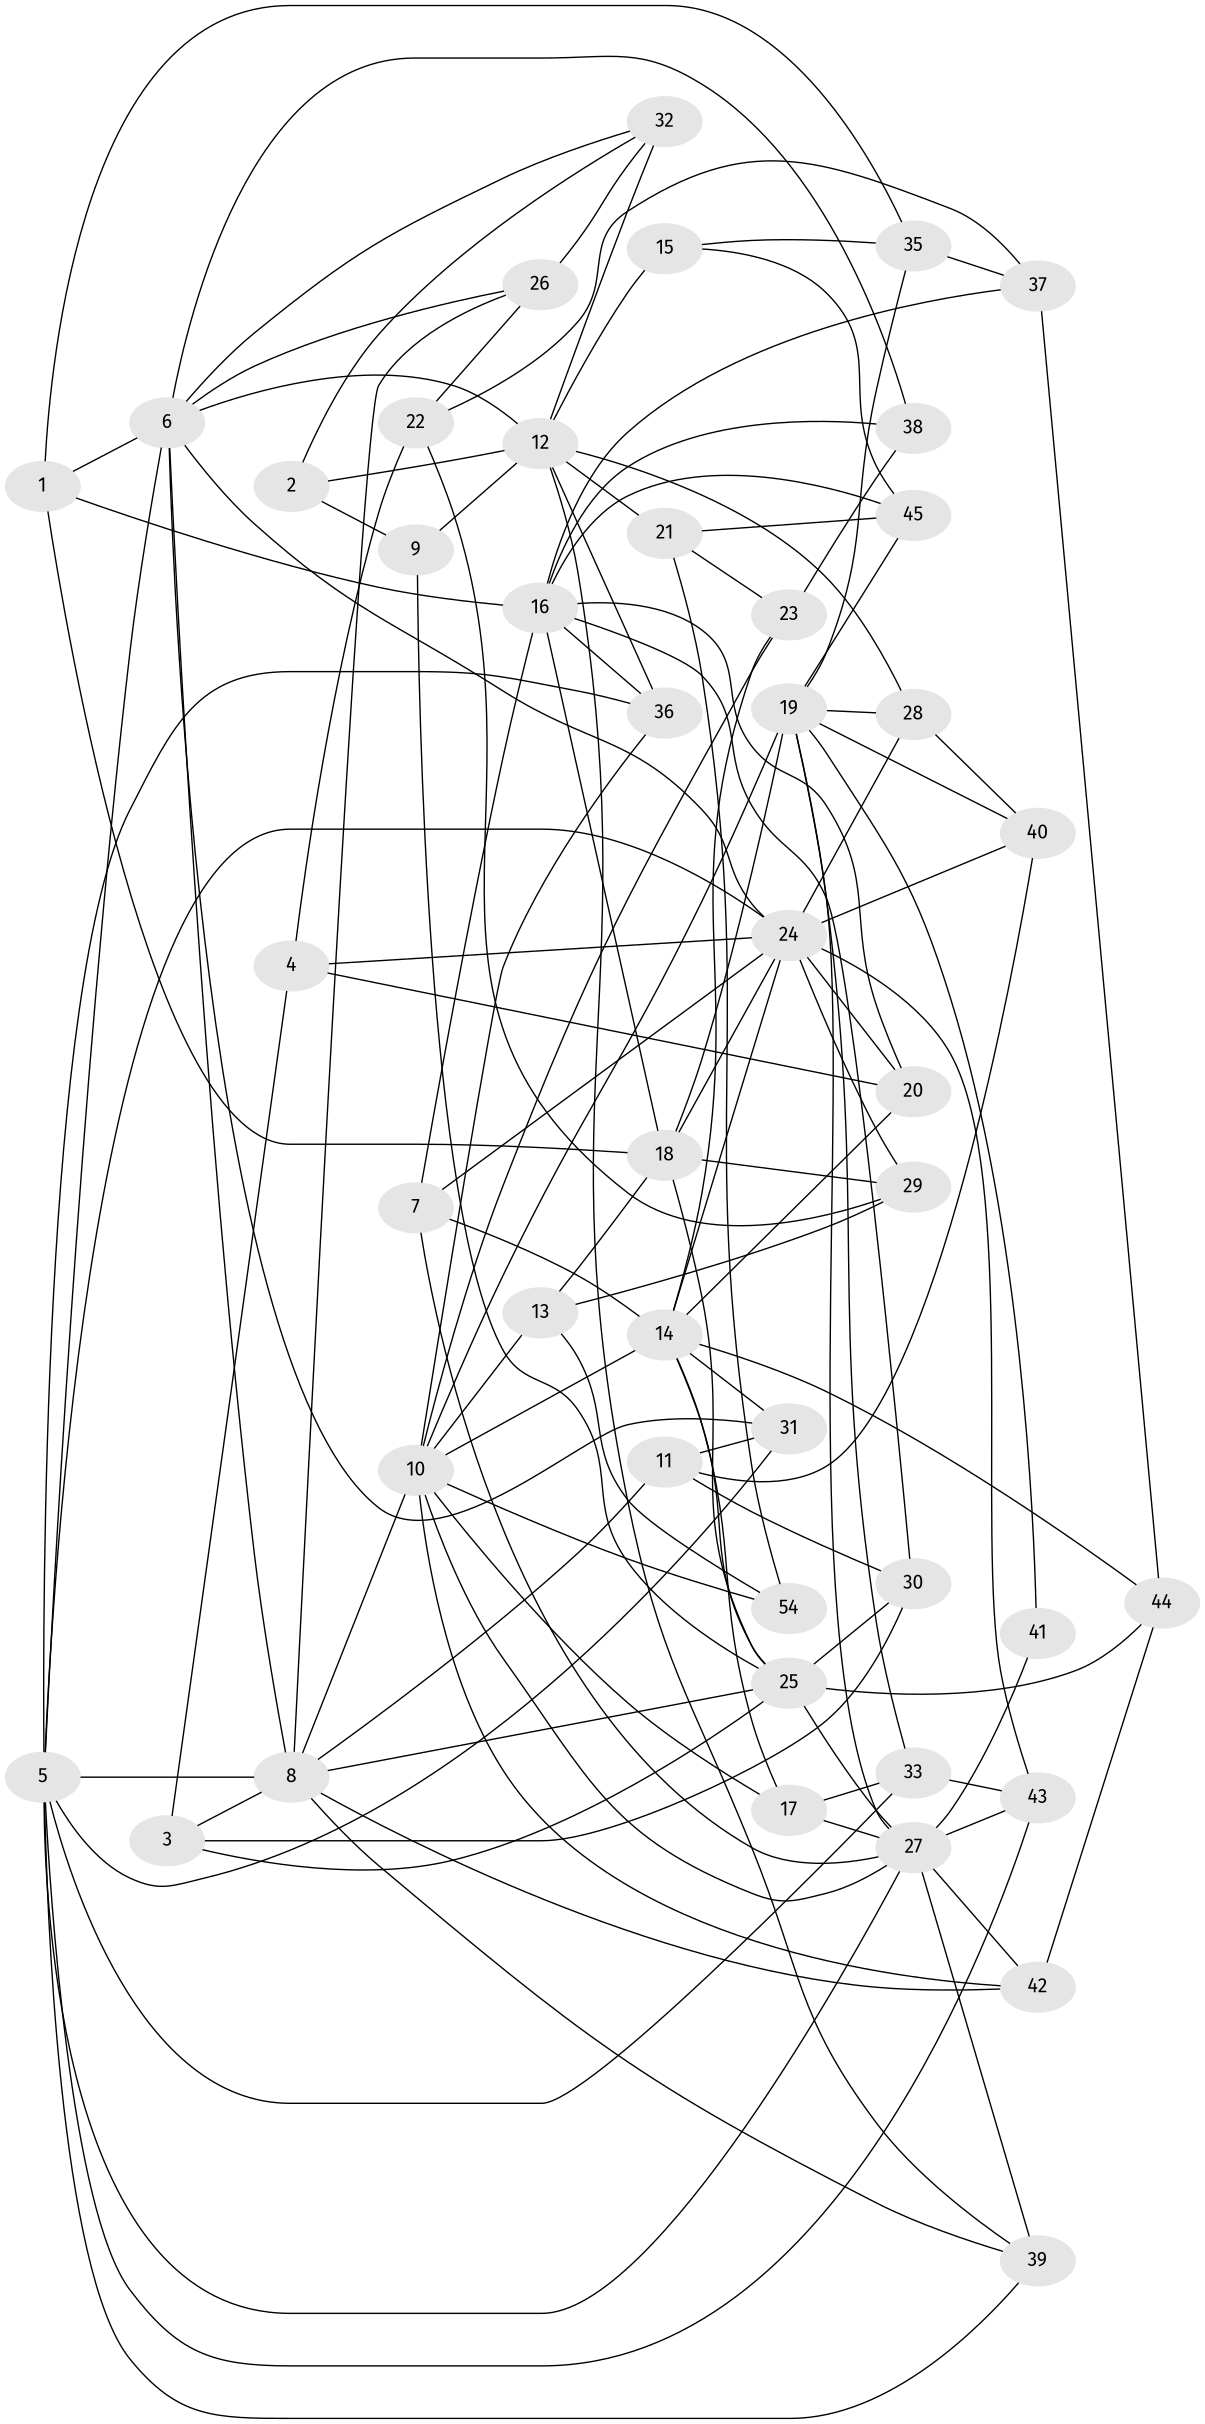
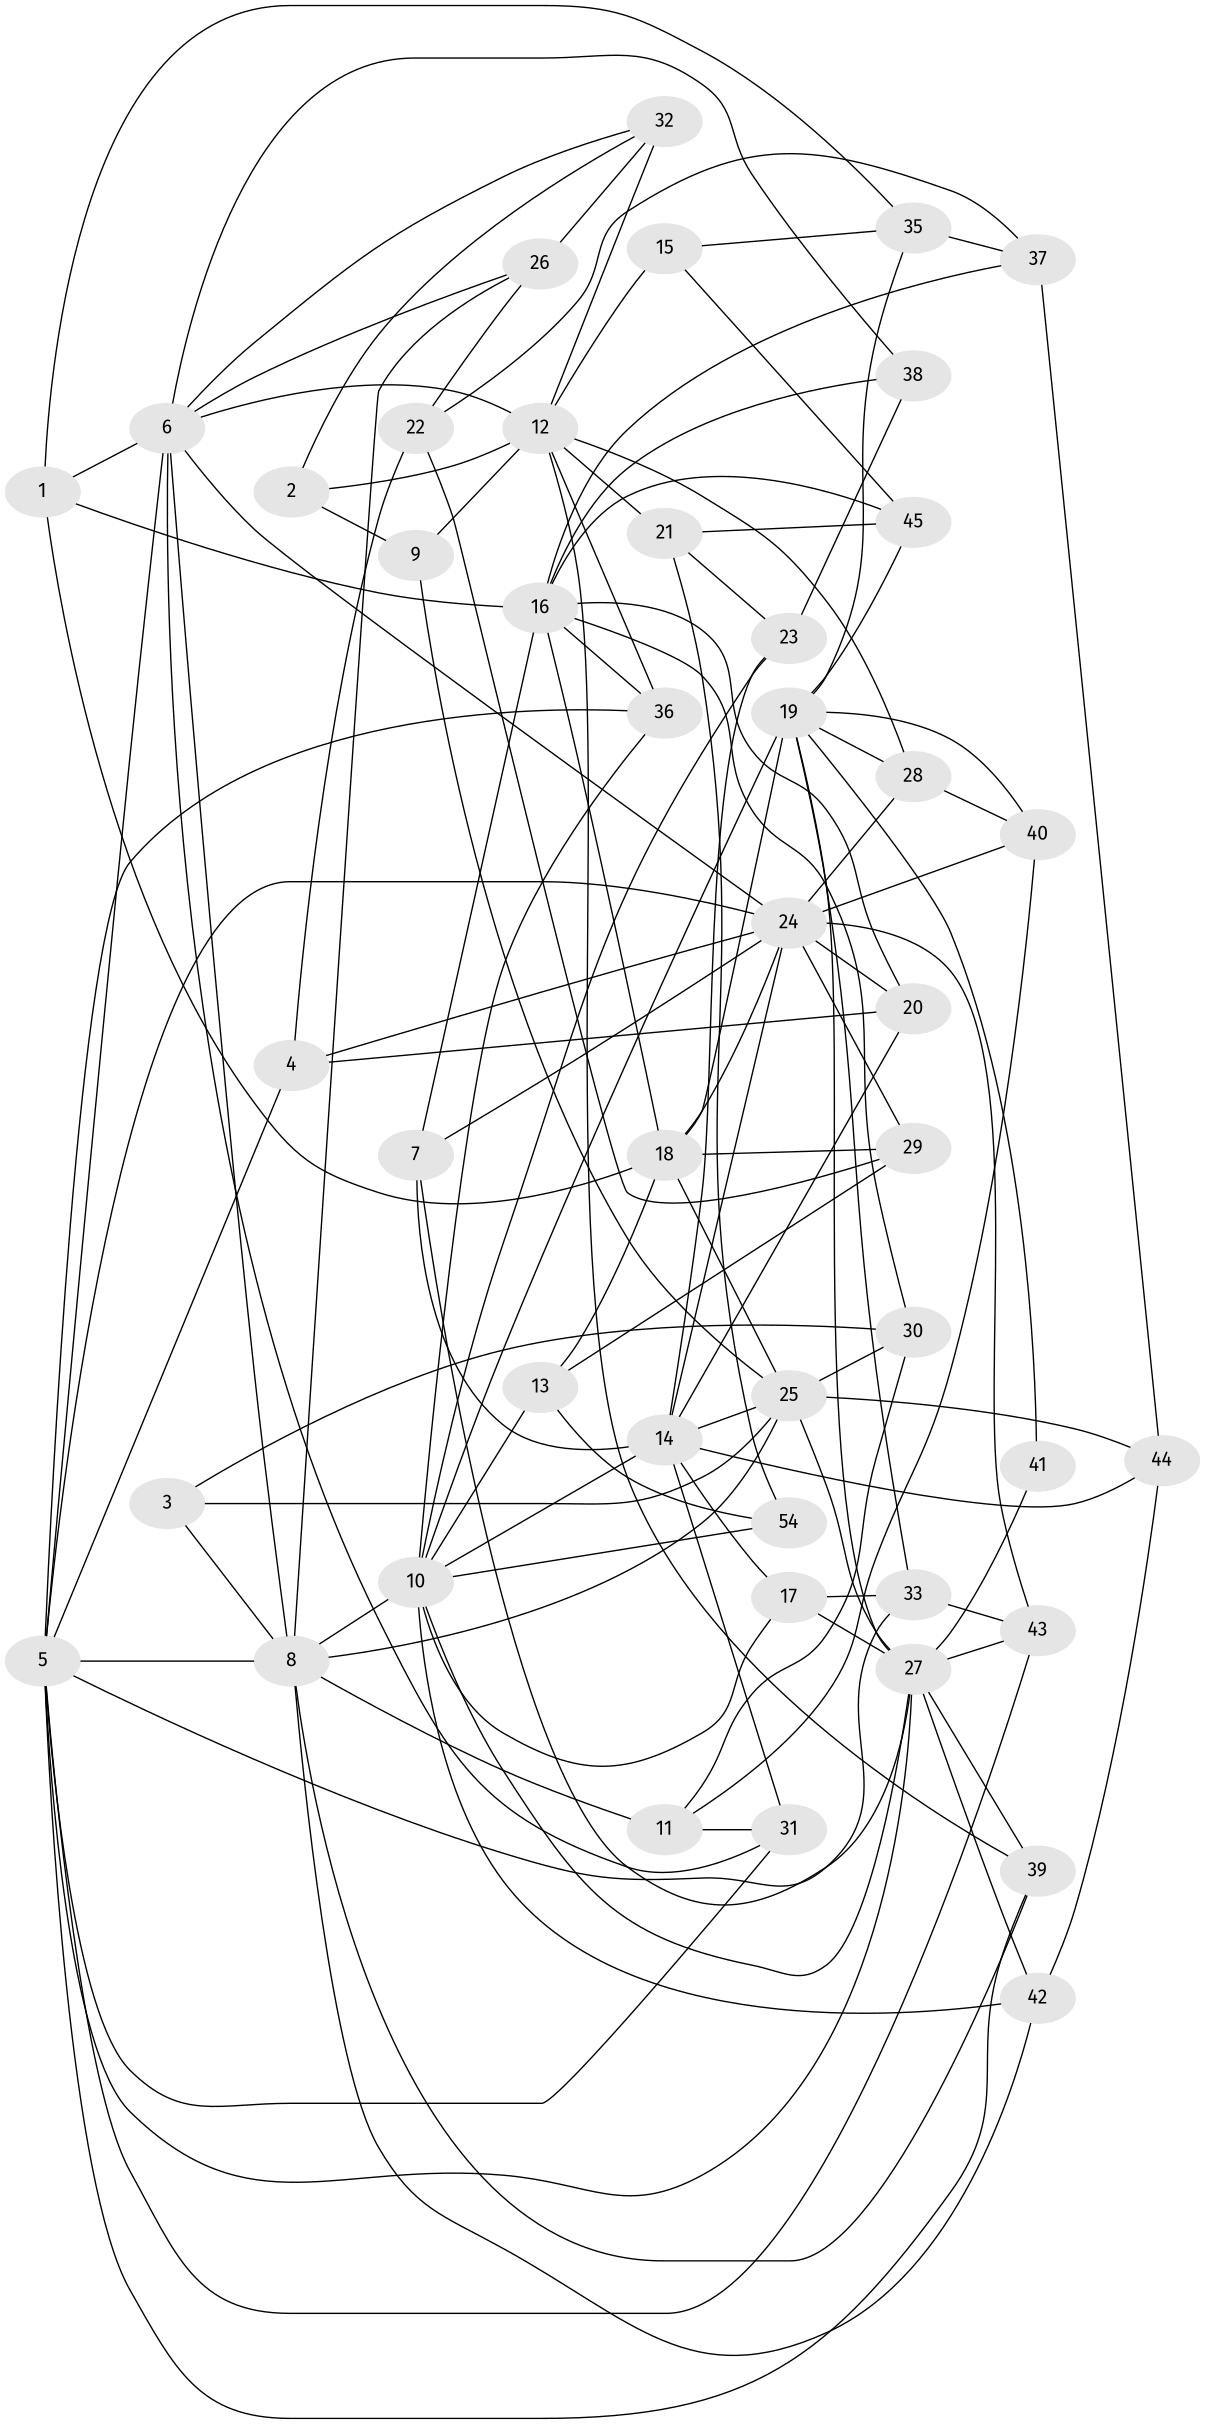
(229, 1403) -> (167, 1363)
